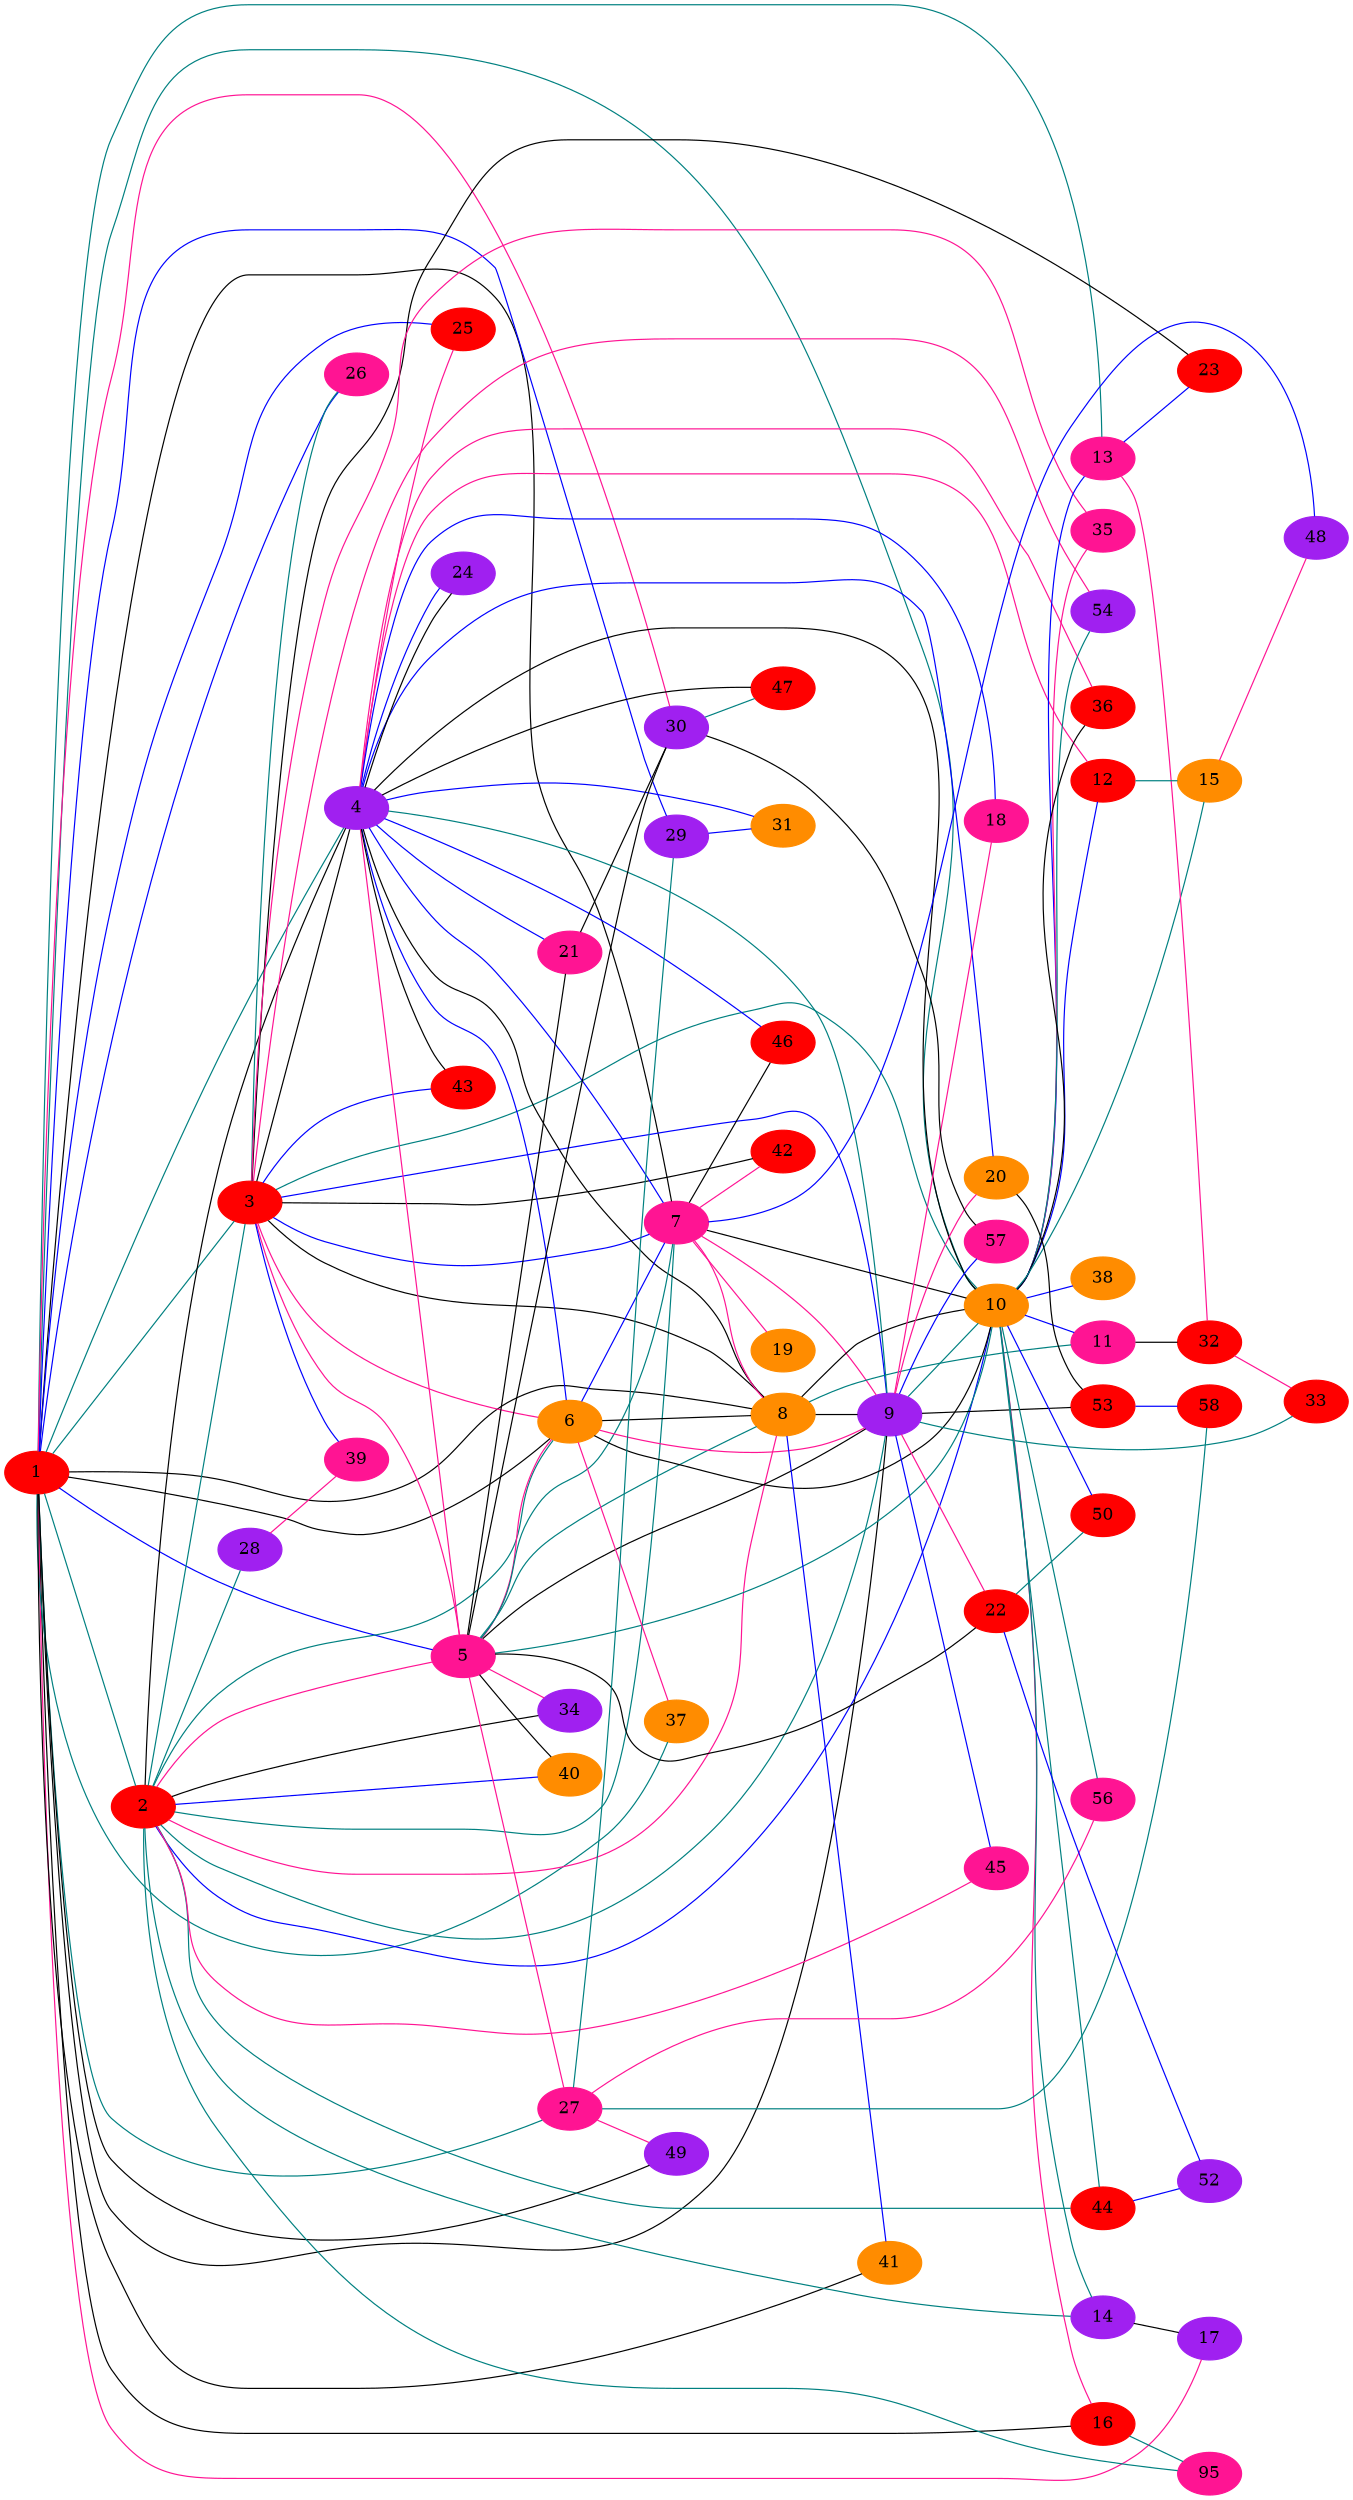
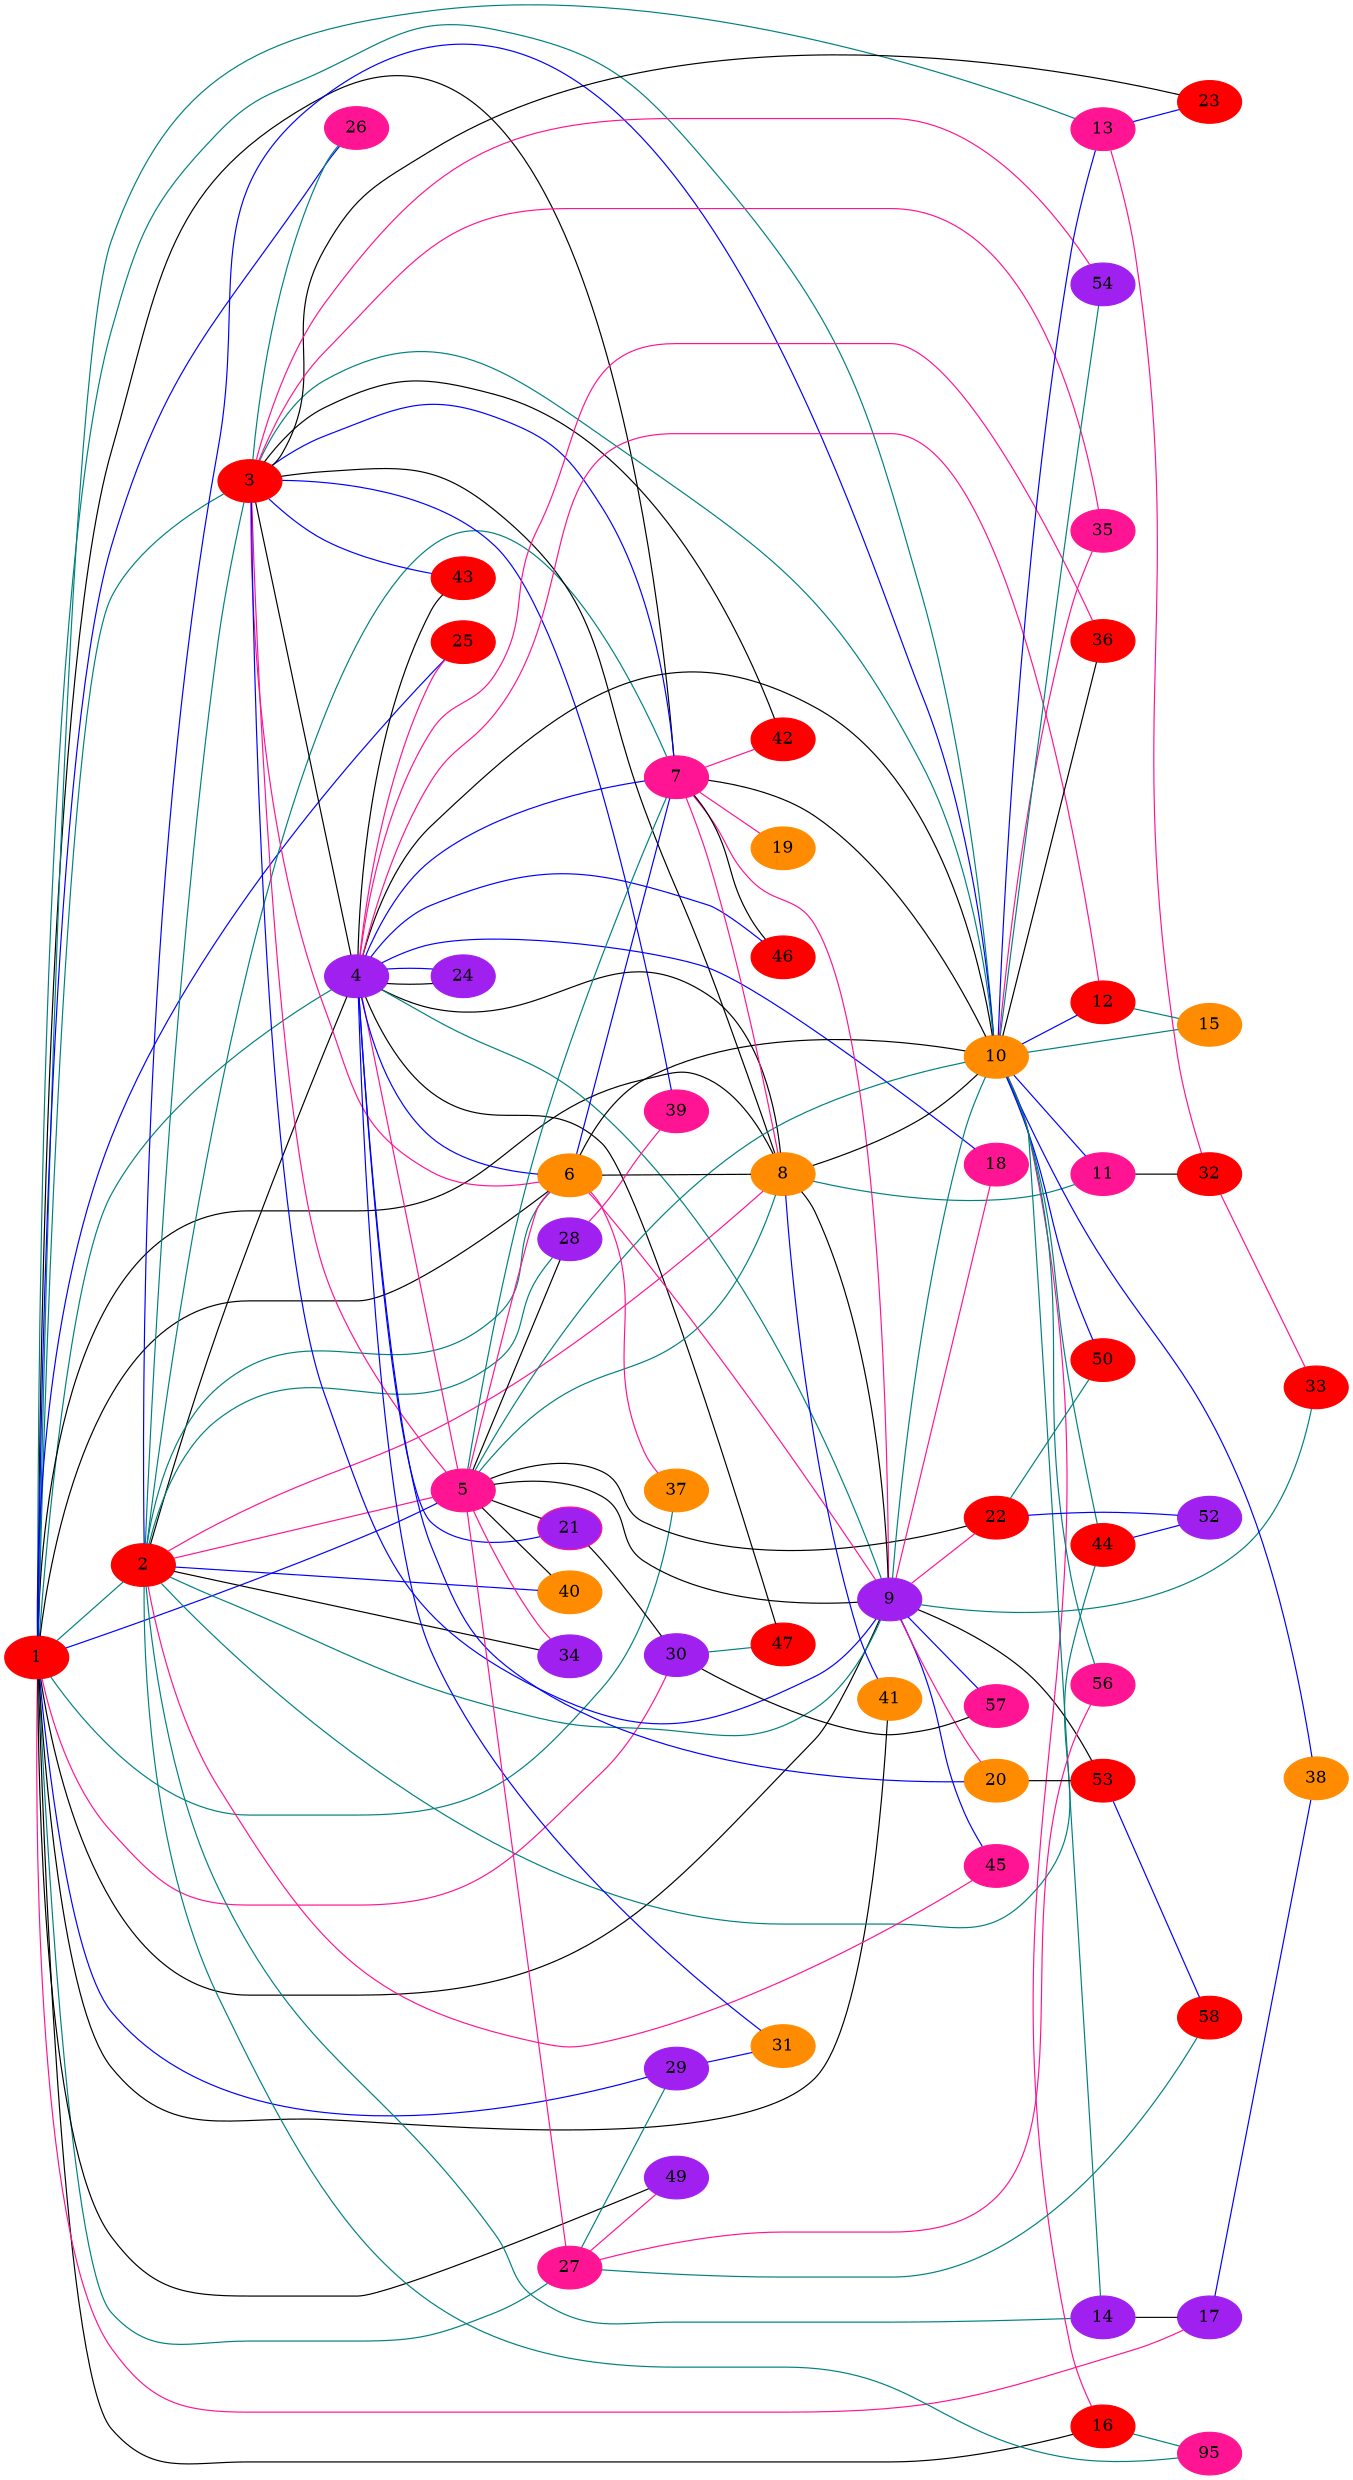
(1316, 538) -> none
(570, 953) -> (570, 1528)
(555, 1212) -> (517, 1365)
none -> (1263, 2048)
